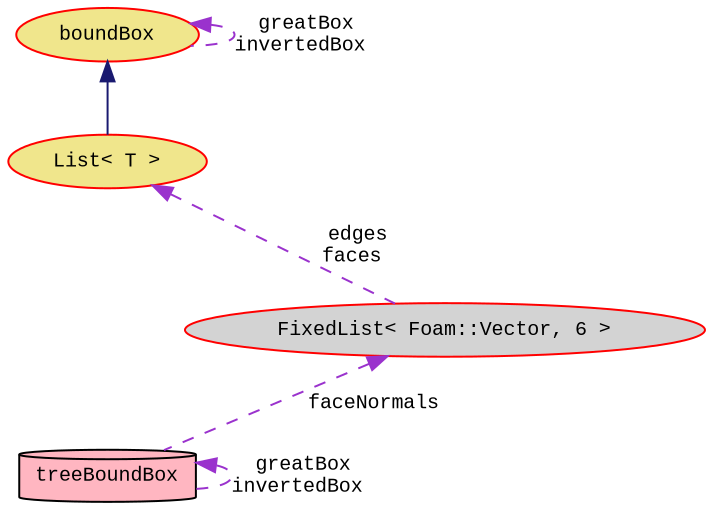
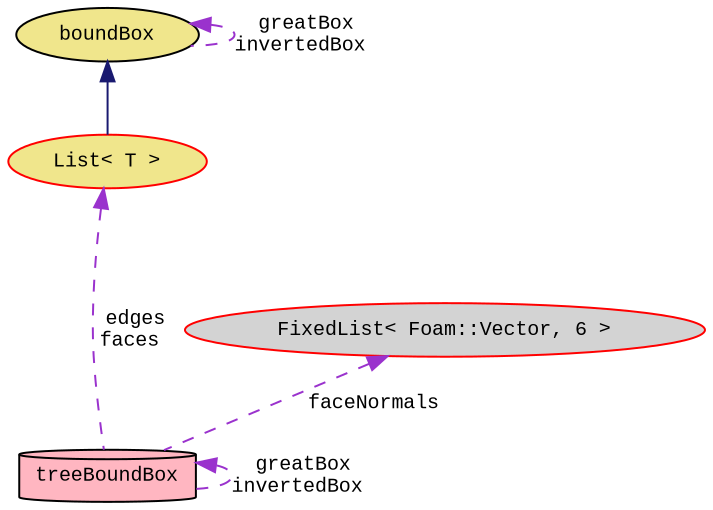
(108, 35) -> (108, 35)
(283, 249) -> (93, 329)
